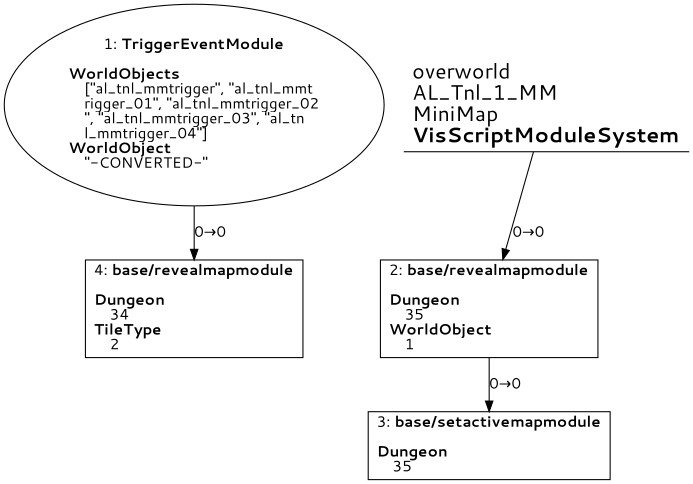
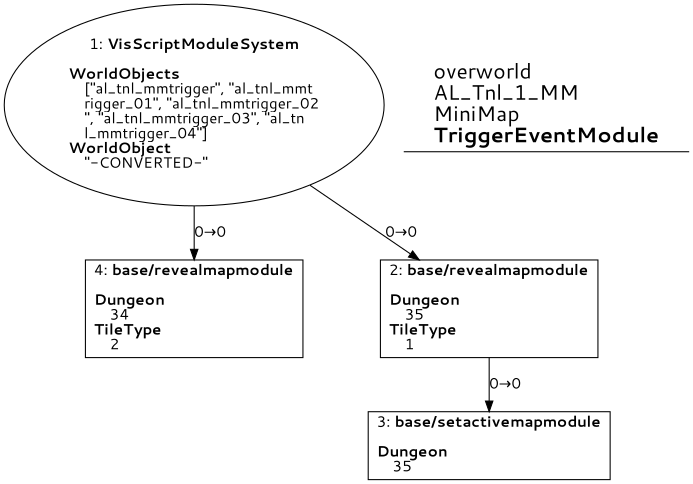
(203, 45) -> (203, 45)
(546, 136) -> (546, 136)
(520, 201) -> (360, 220)
(440, 330) -> (423, 330)
